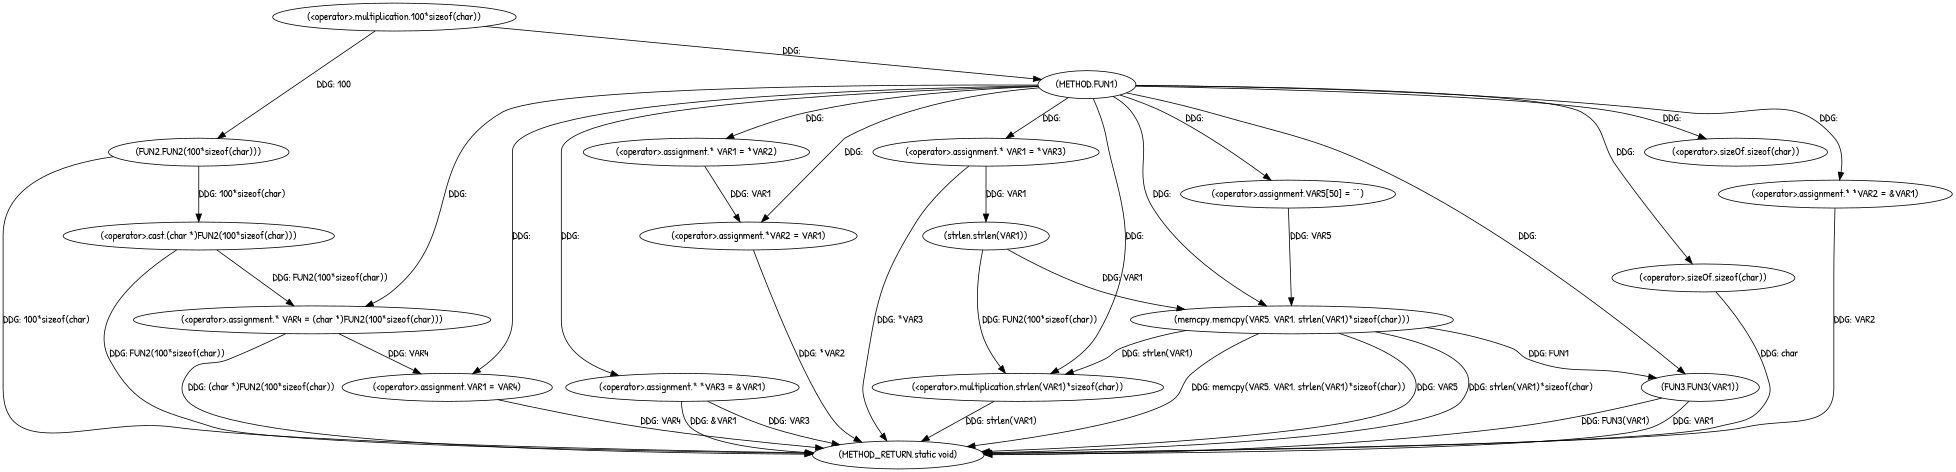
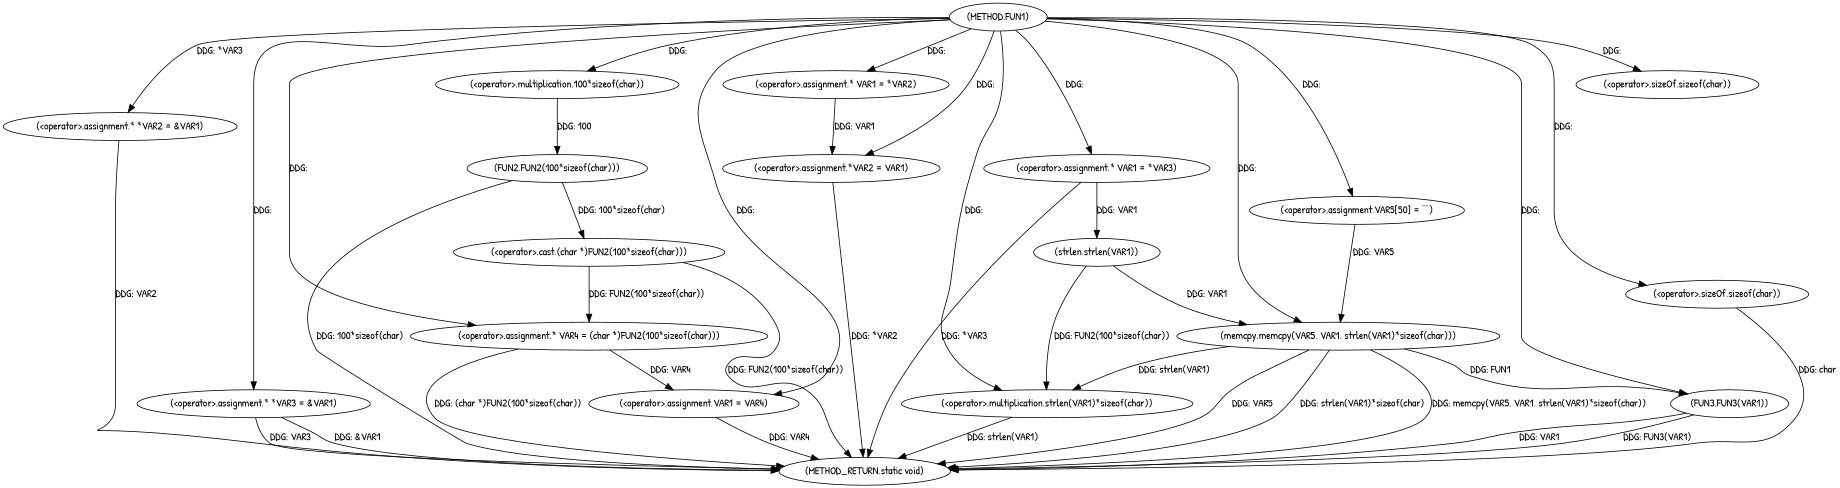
(759, 53) -> (716, 37)
(1830, 118) -> (220, 51)
